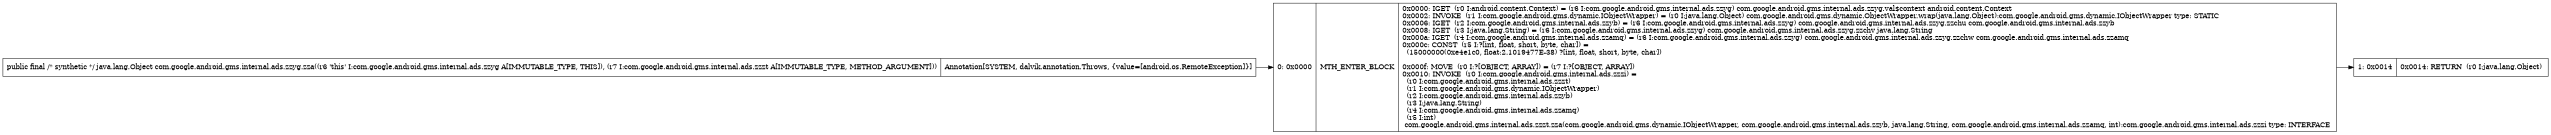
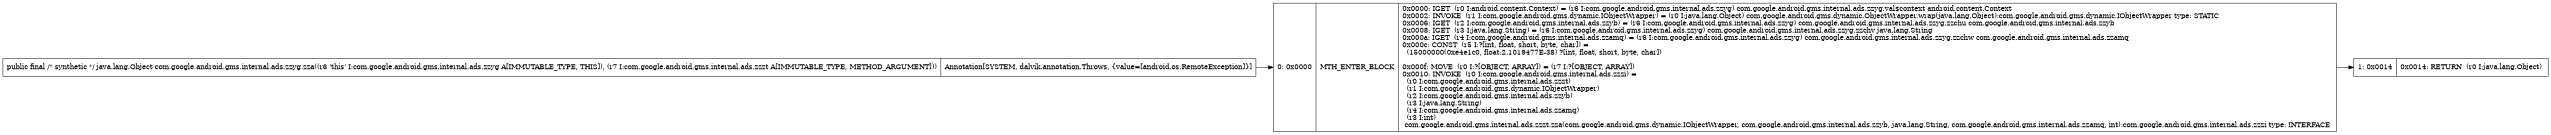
(1419, 118) -> (1419, 118)
